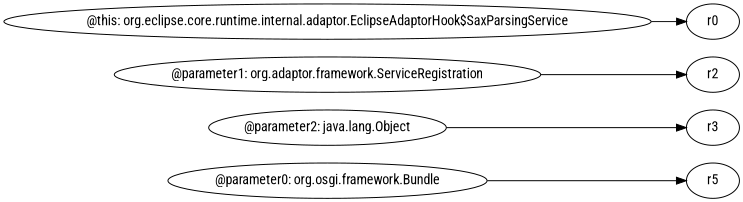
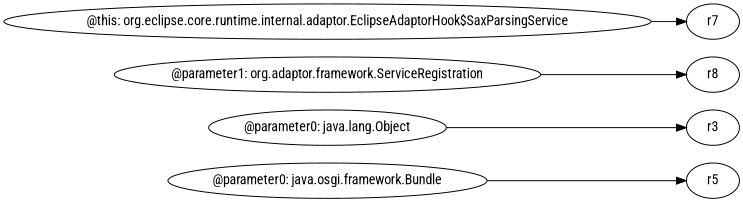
(713, 22) -> (713, 22)
(713, 75) -> (713, 75)
(327, 128) -> (327, 128)
(327, 181) -> (327, 181)
